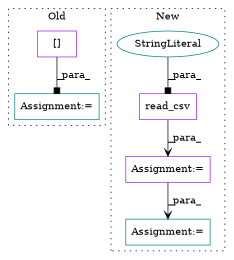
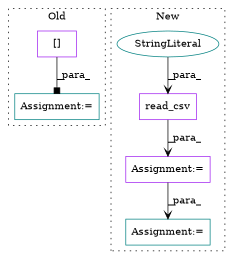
(168, 72) -> (168, 72)
